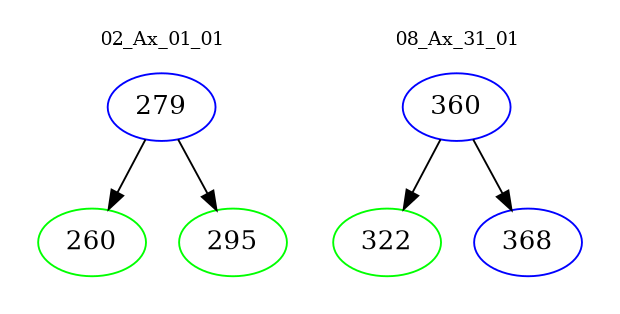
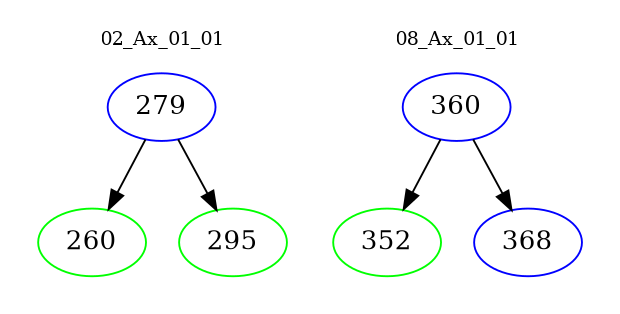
(458, 40) -> (458, 40)
(387, 242) -> (387, 242)
